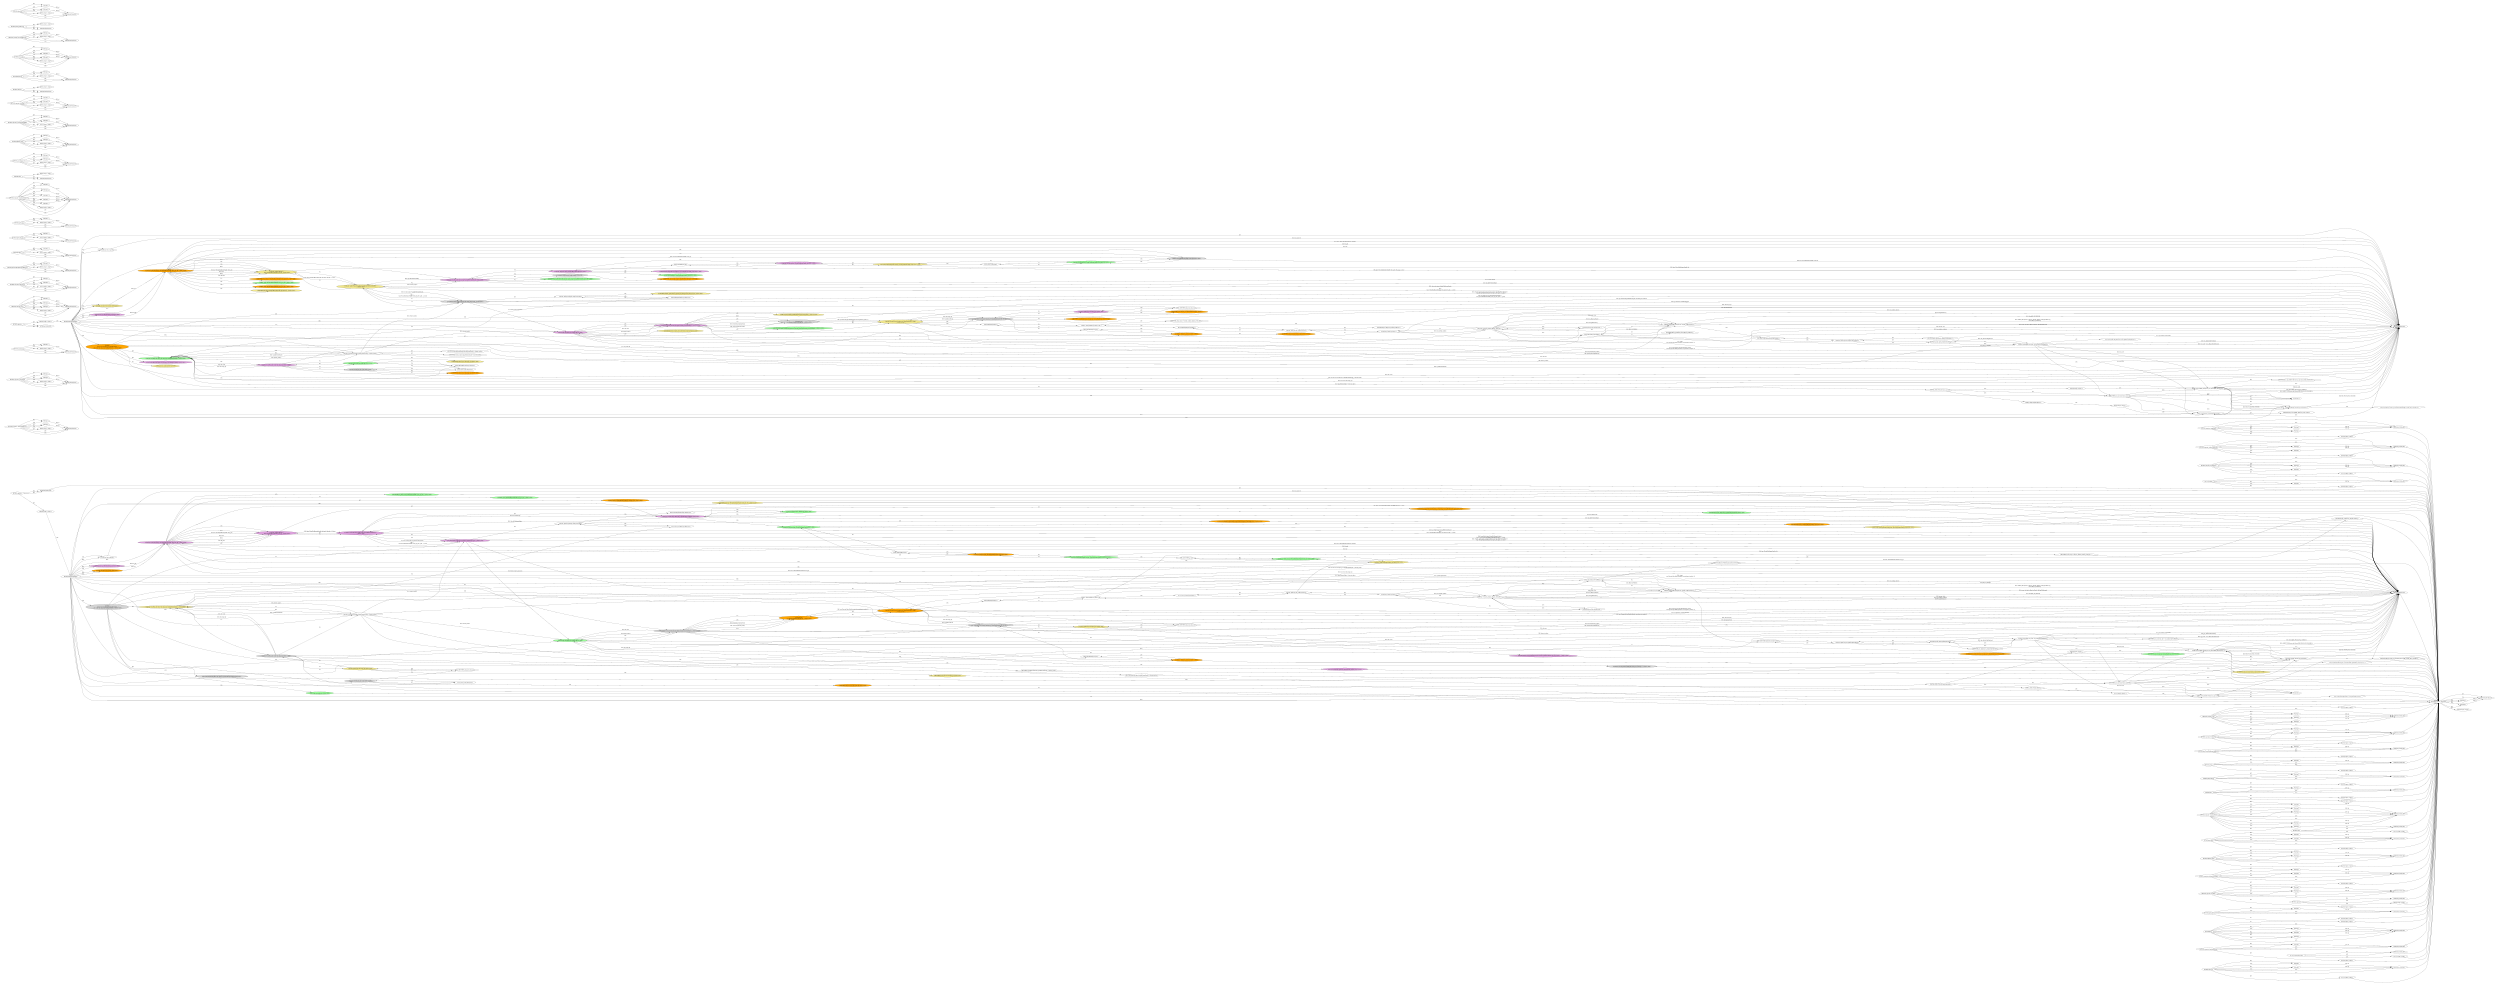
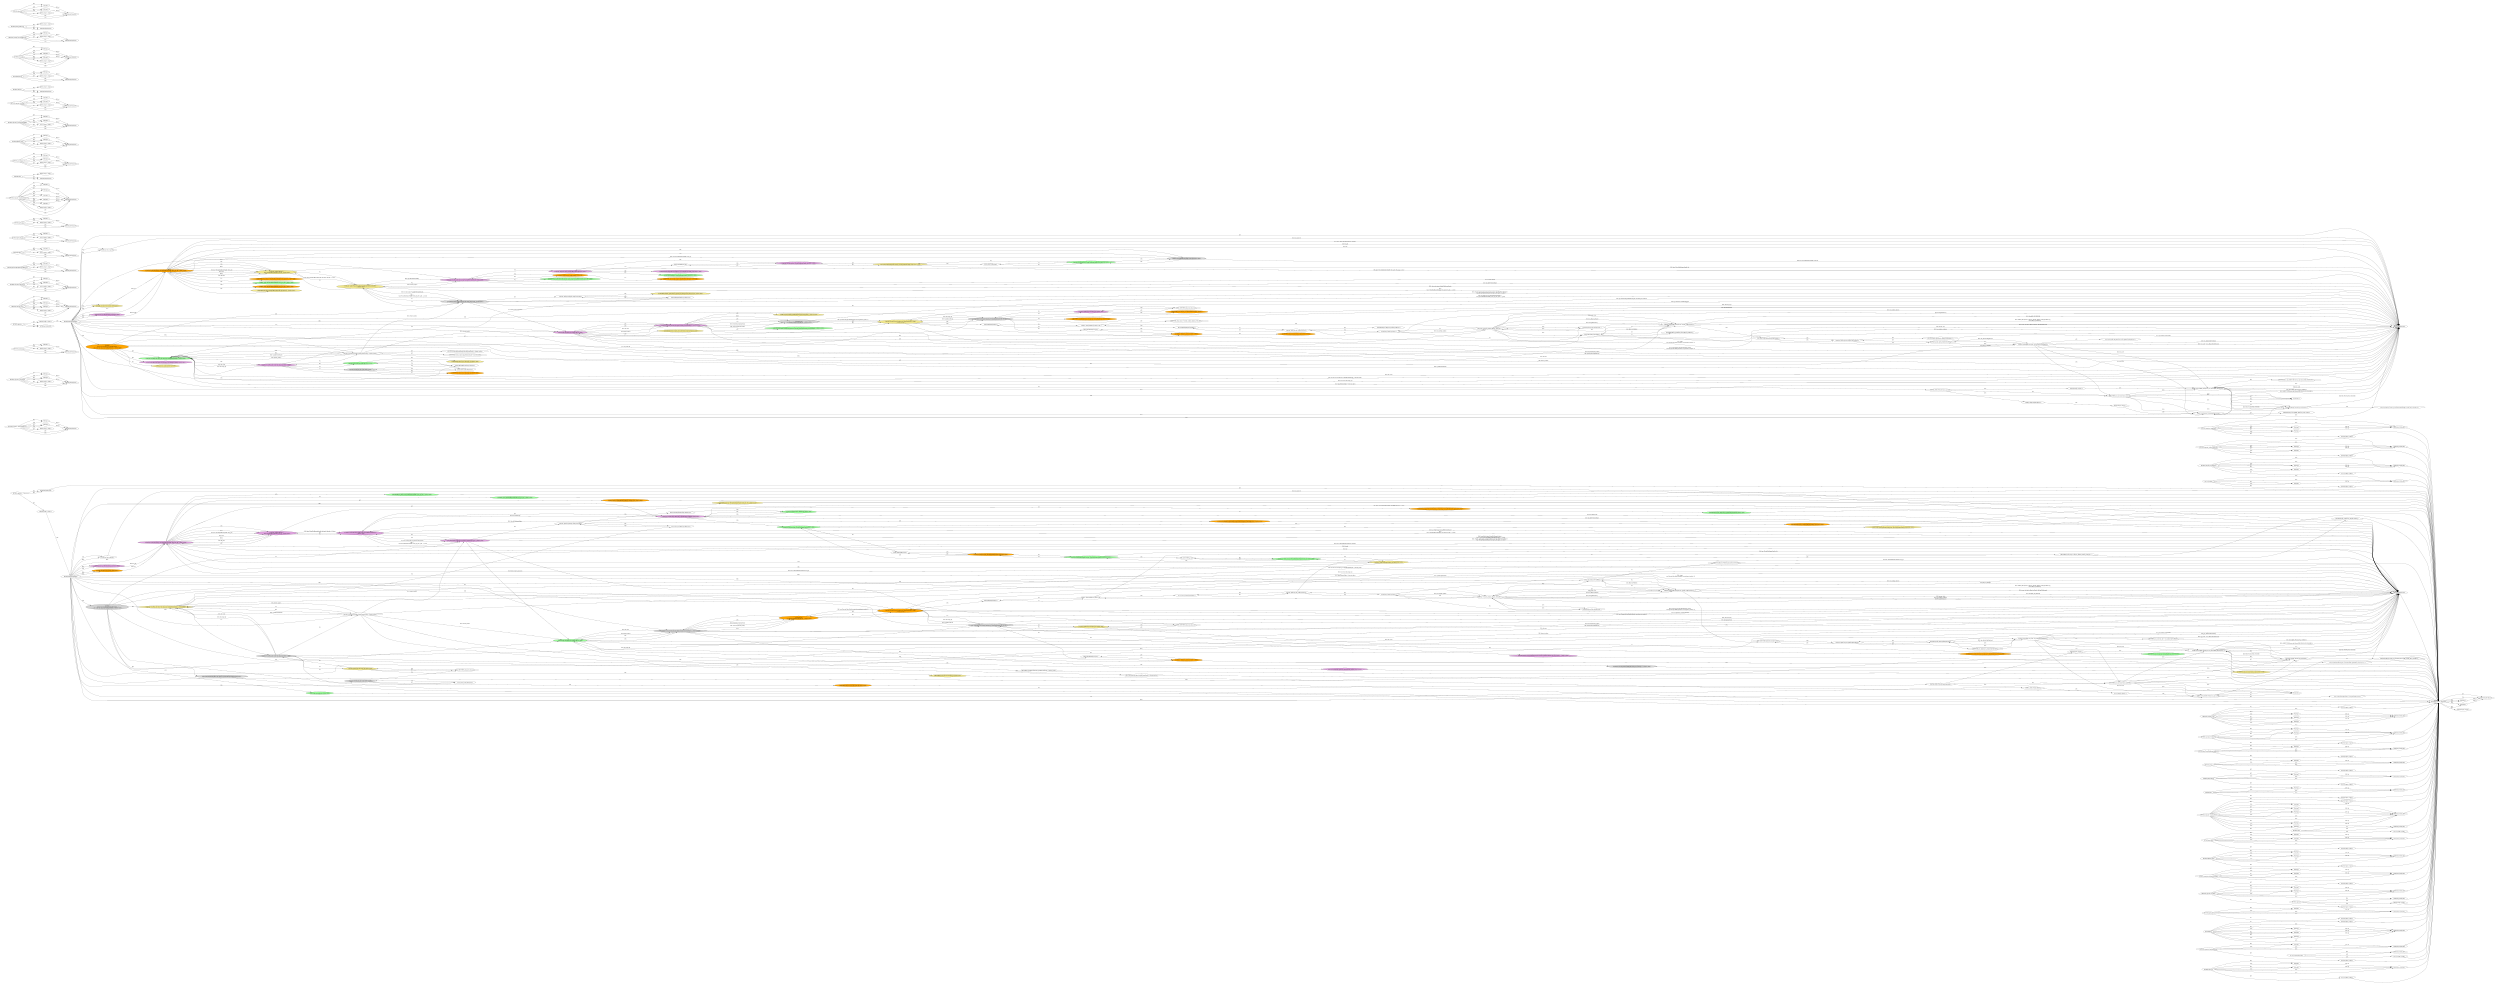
(570, 275) -> (570, 275)
